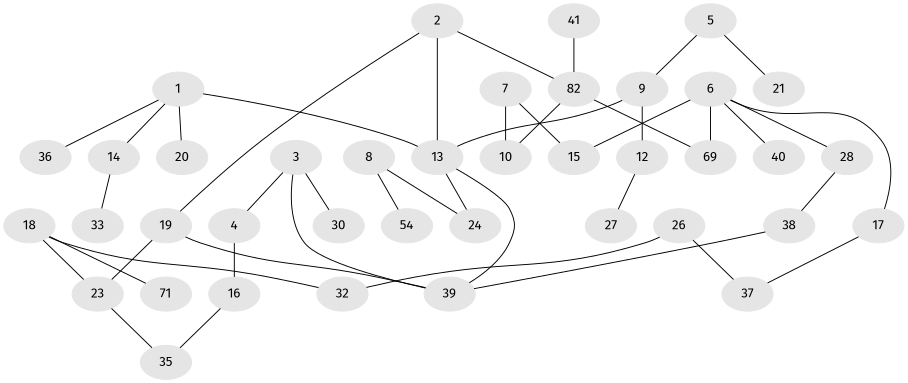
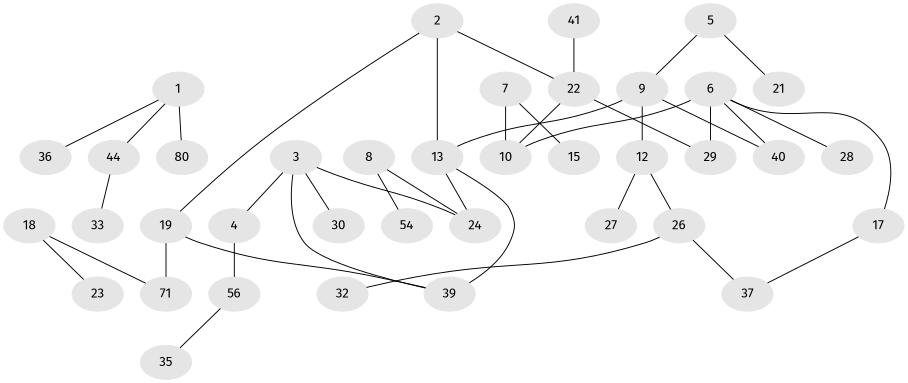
(574, 89) -> (574, 89)
(312, 115) -> none
(649, 120) -> (608, 123)
none -> (703, 120)
(114, 157) -> (114, 157)
(182, 157) -> (182, 157)
(711, 157) -> (711, 157)
none -> (379, 189)
none -> (661, 192)
(789, 226) -> none
(127, 265) -> (166, 260)
(183, 265) -> none
(234, 294) -> (234, 294)
(132, 328) -> none
